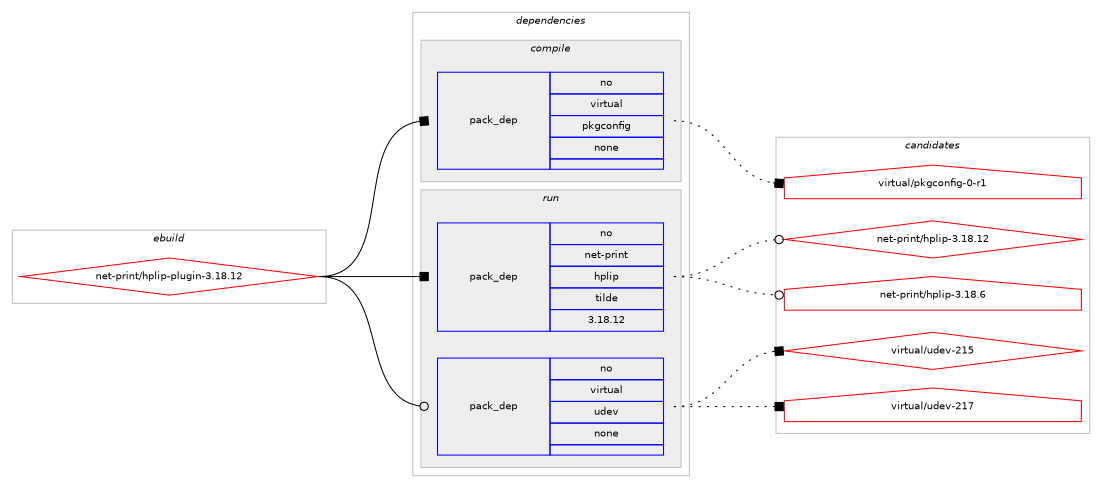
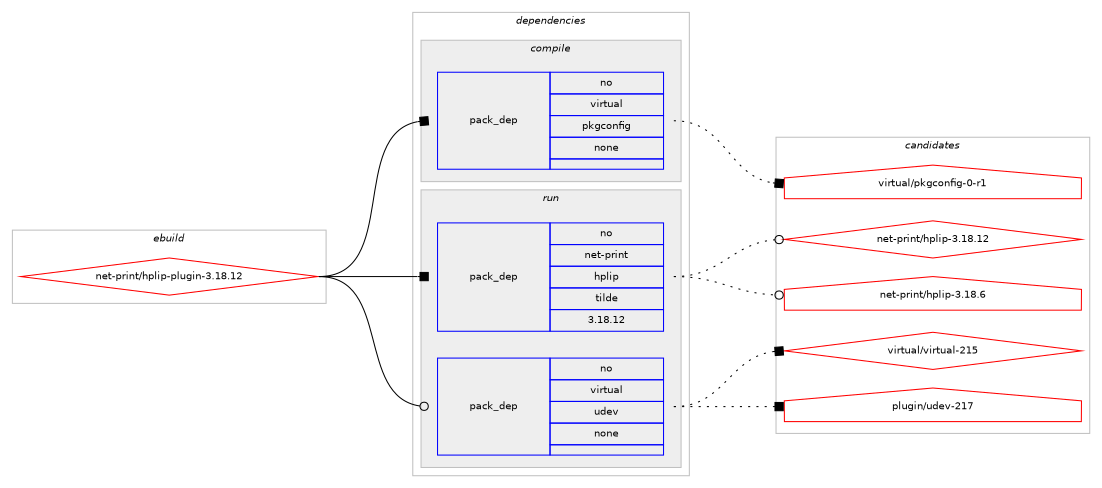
(933, 351) -> (933, 351)
(933, 407) -> (933, 407)
